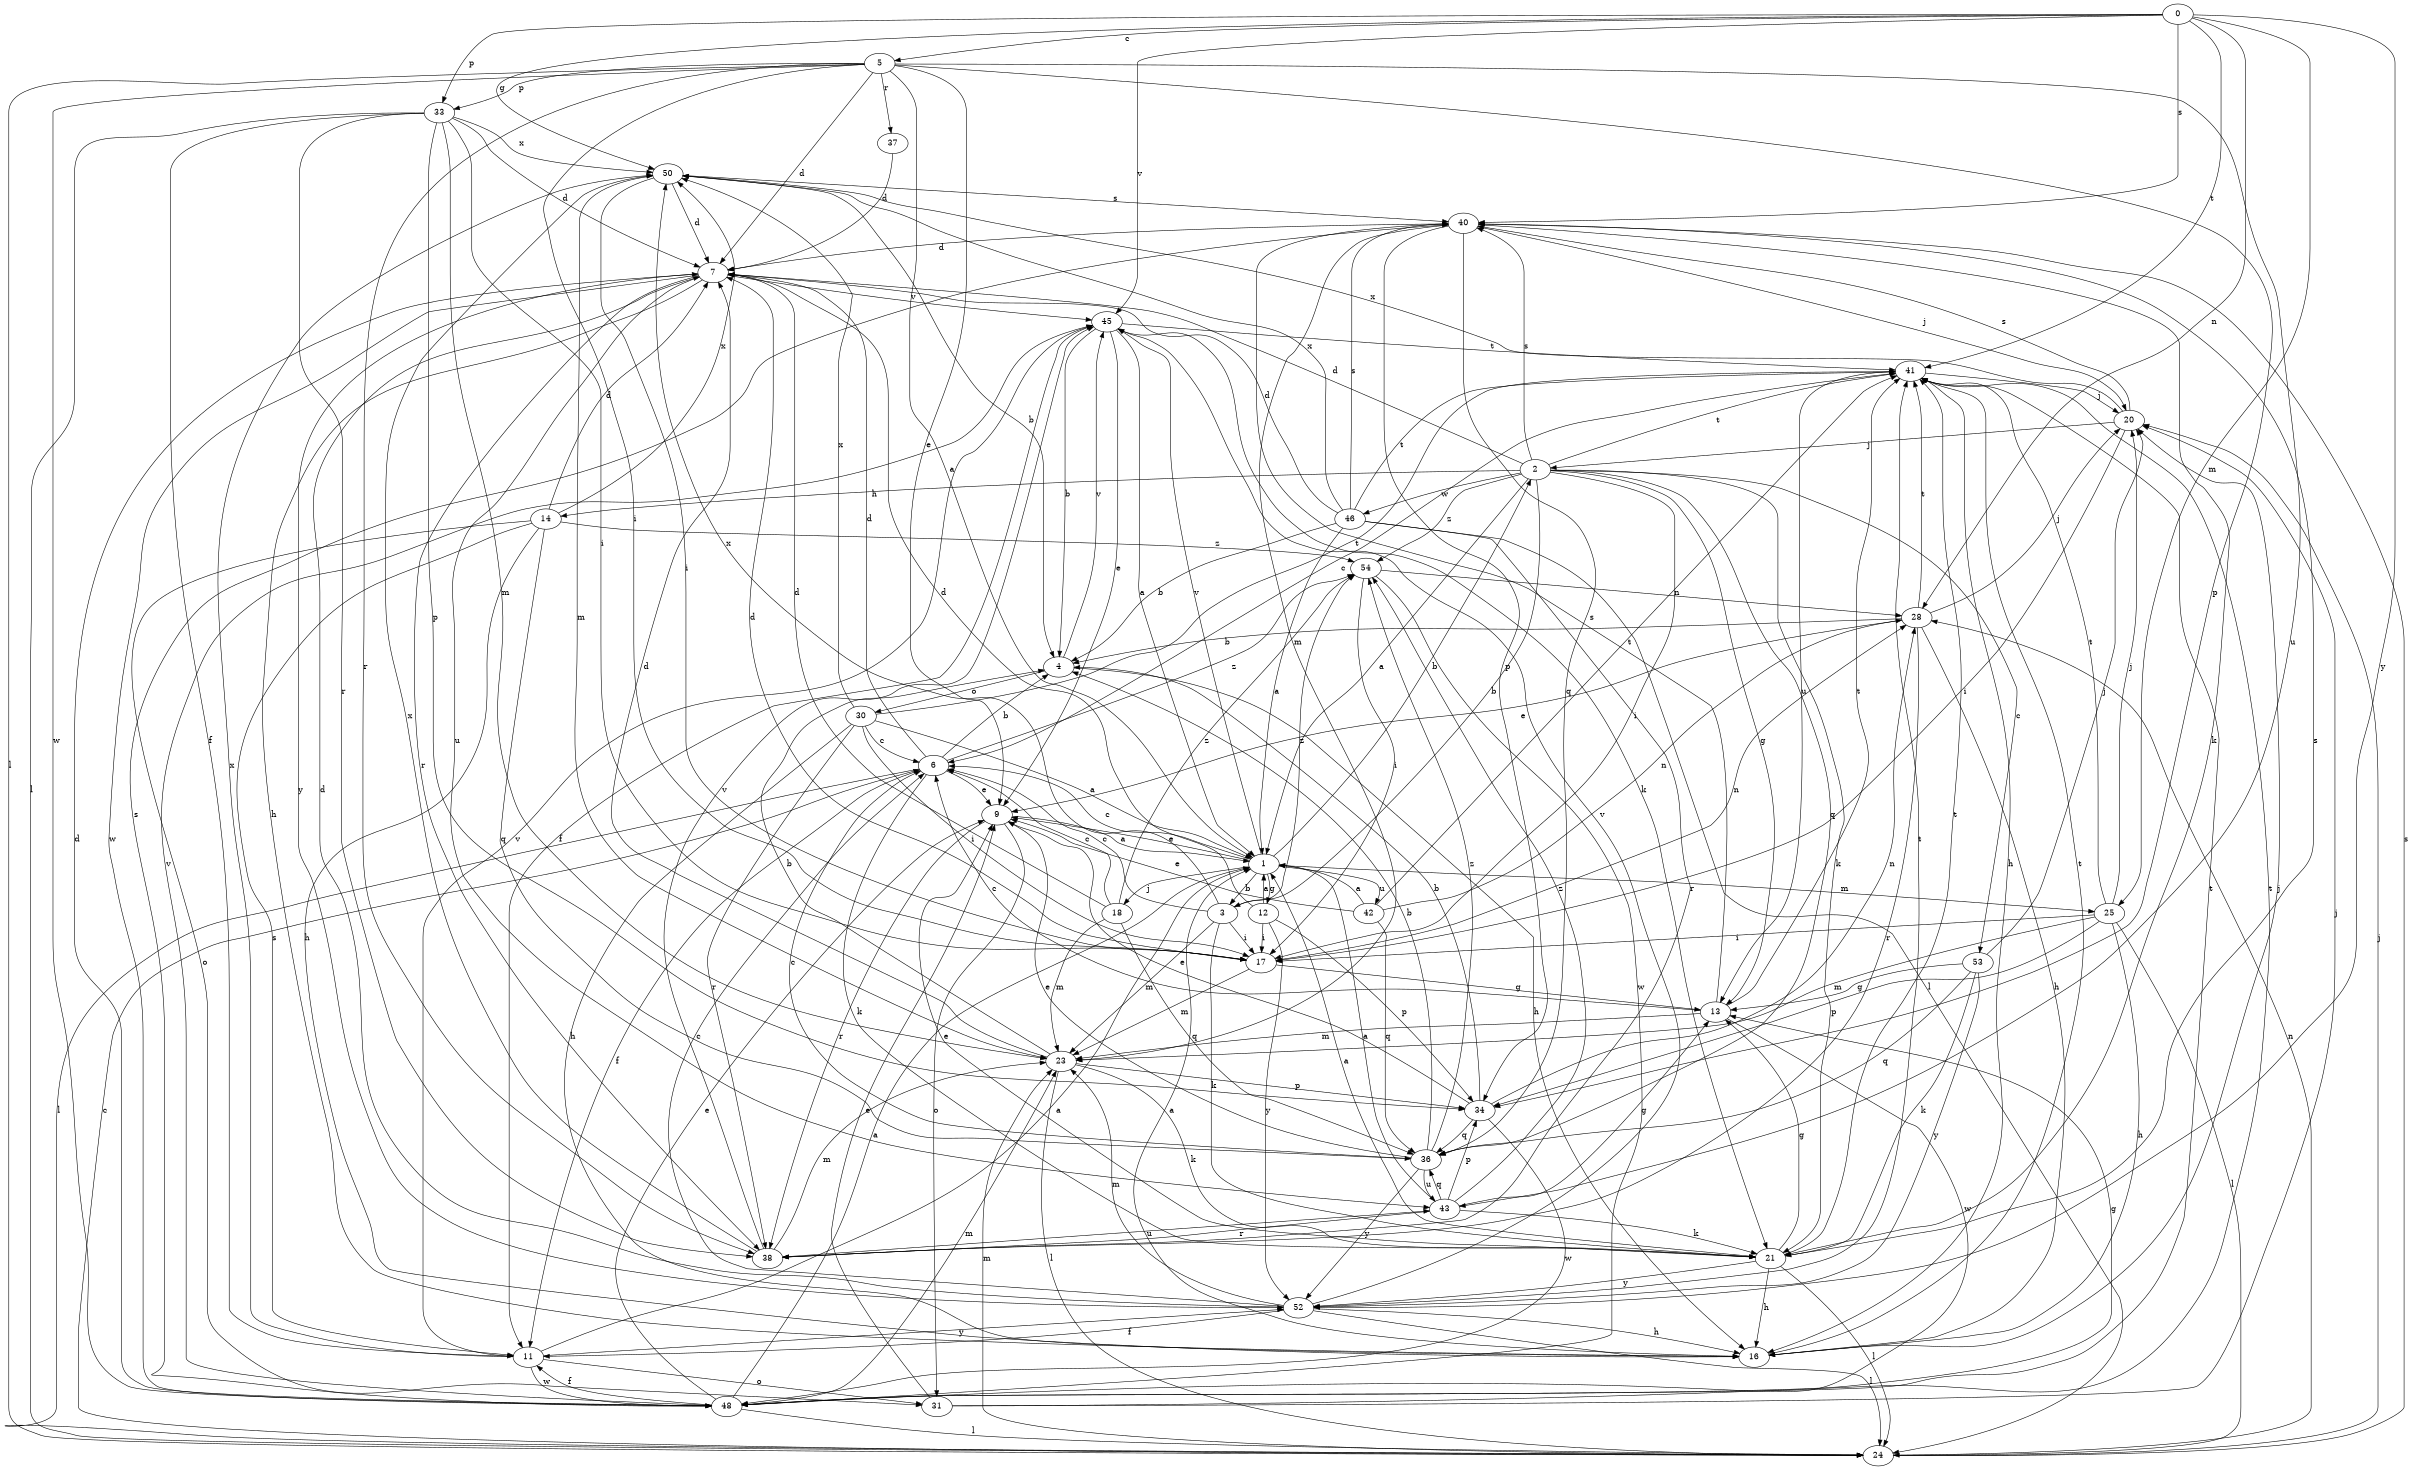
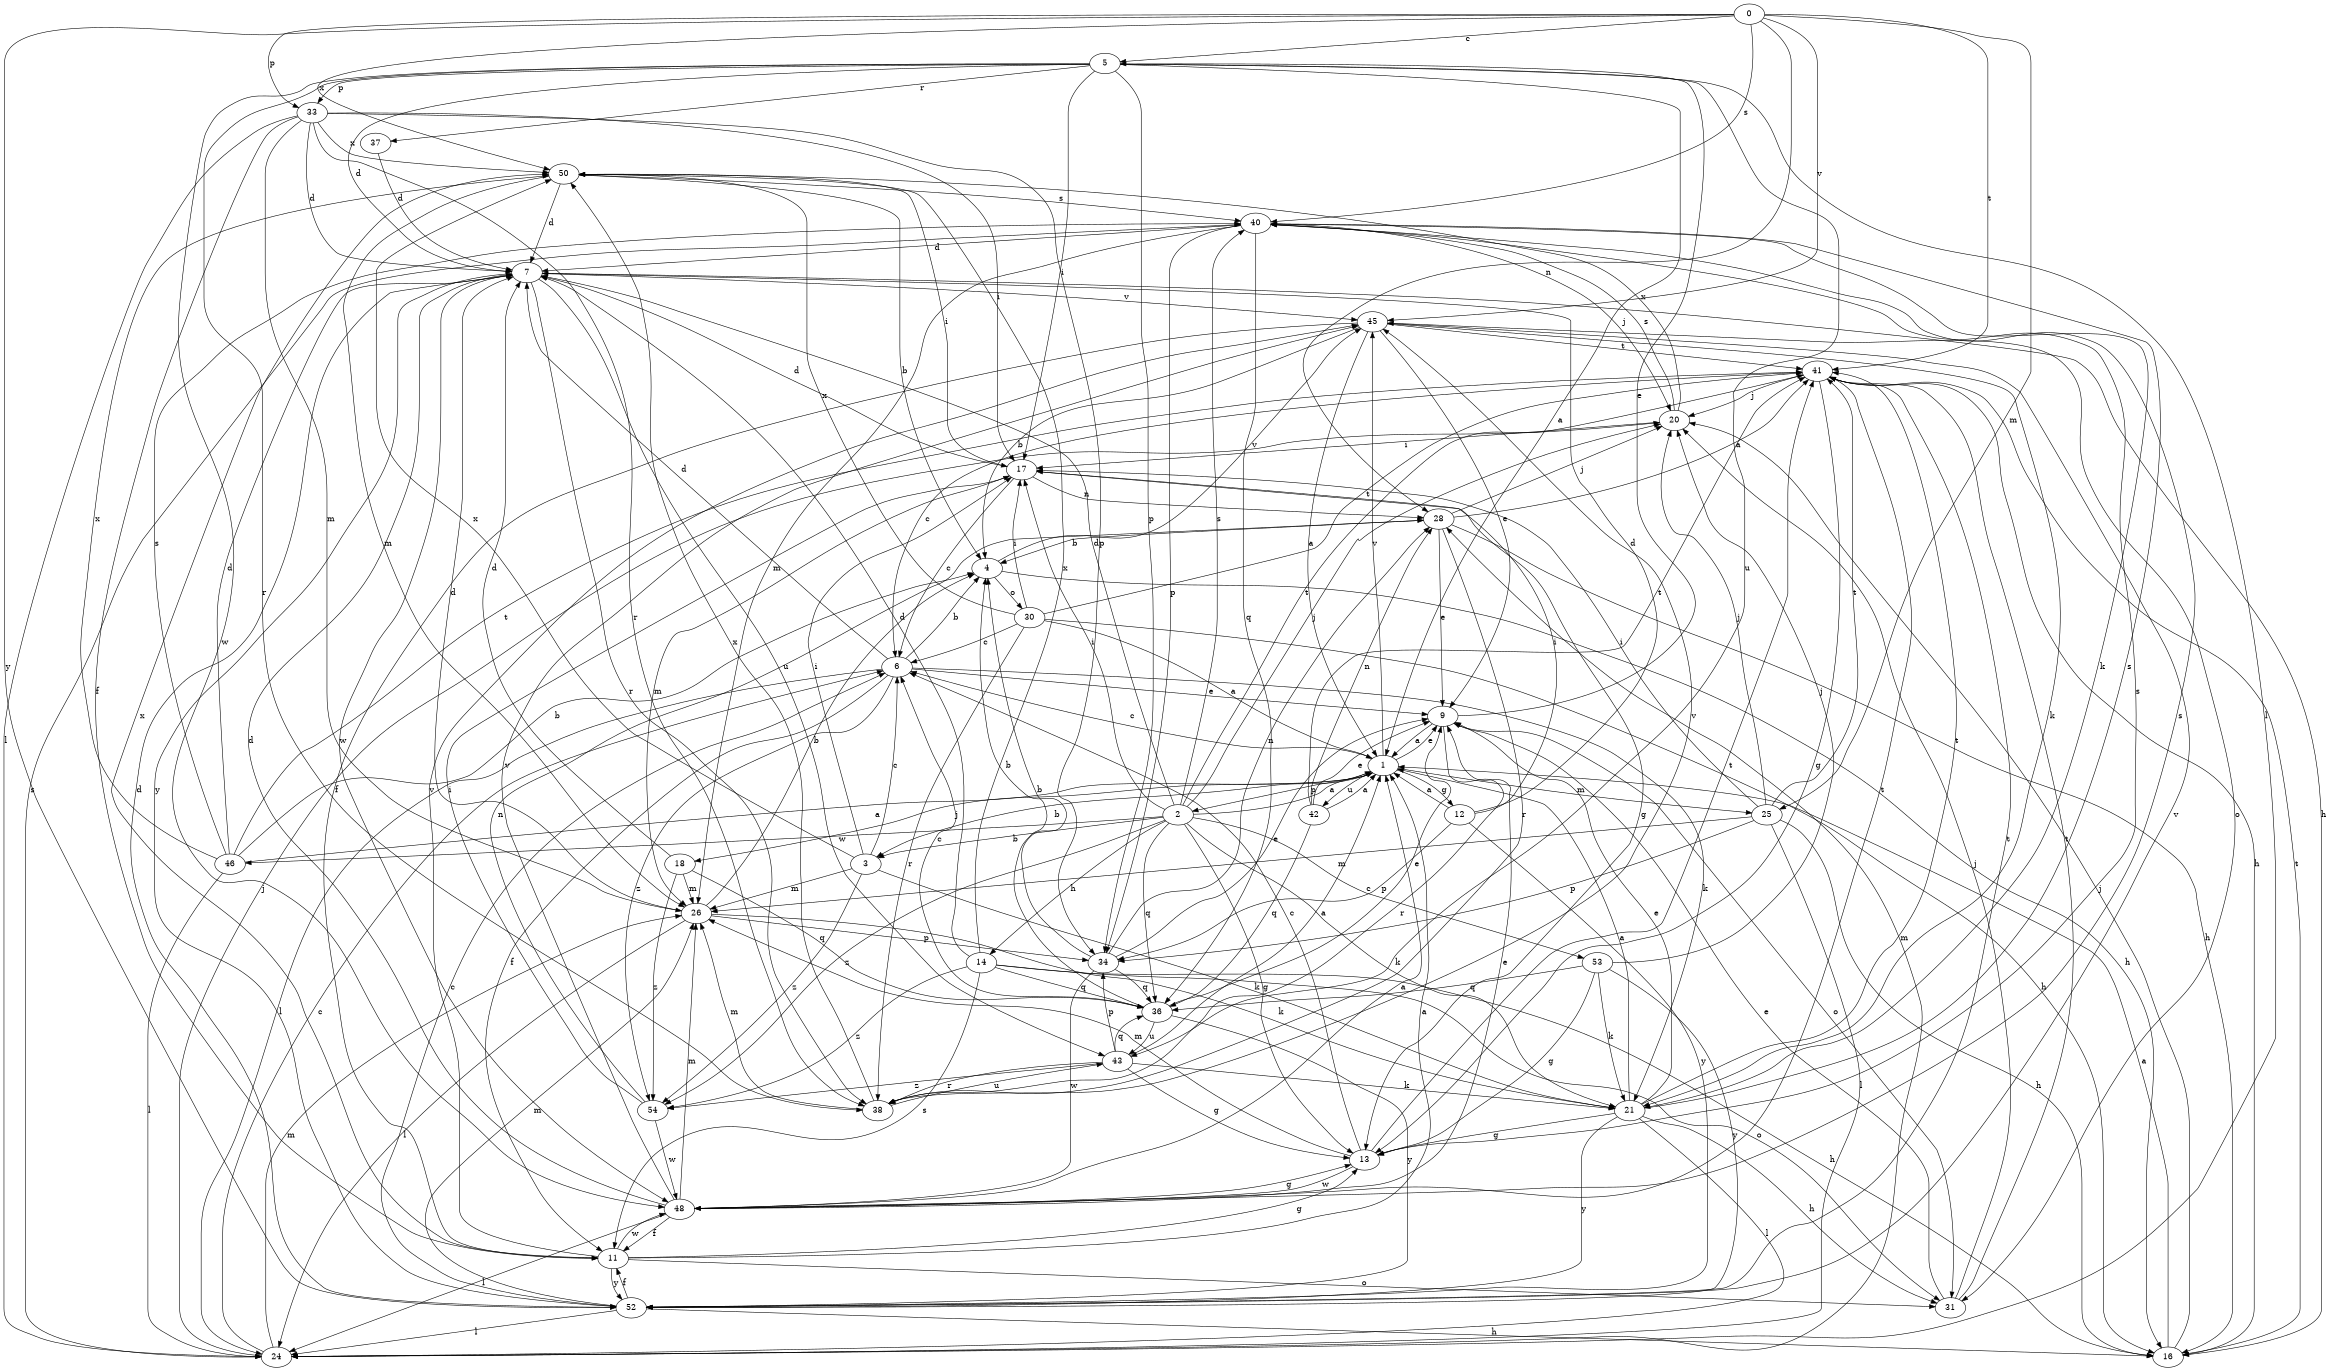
(502, 88) -> (322, 88)
(937, 412) -> (1699, 216)
(1835, 445) -> (1359, 540)
(1923, 494) -> (1738, 445)
none -> (2100, 502)
(1435, 667) -> (1314, 790)
(1804, 692) -> (1818, 766)
(1067, 836) -> (947, 559)
(1468, 861) -> none
(2291, 1037) -> (1905, 938)
(1061, 1061) -> (696, 913)
(1533, 1155) -> none
none -> (996, 1242)
(1763, 1305) -> (1791, 1201)
